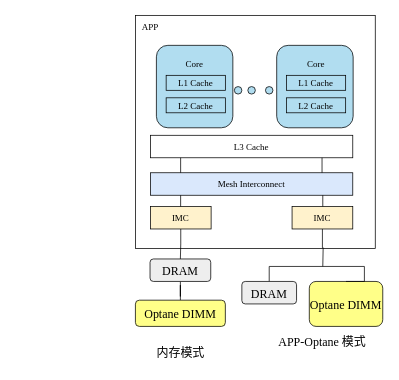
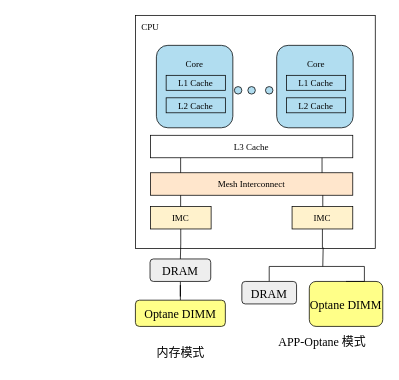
(150, 27) -> (150, 27)
(252, 184) -> (252, 184)
